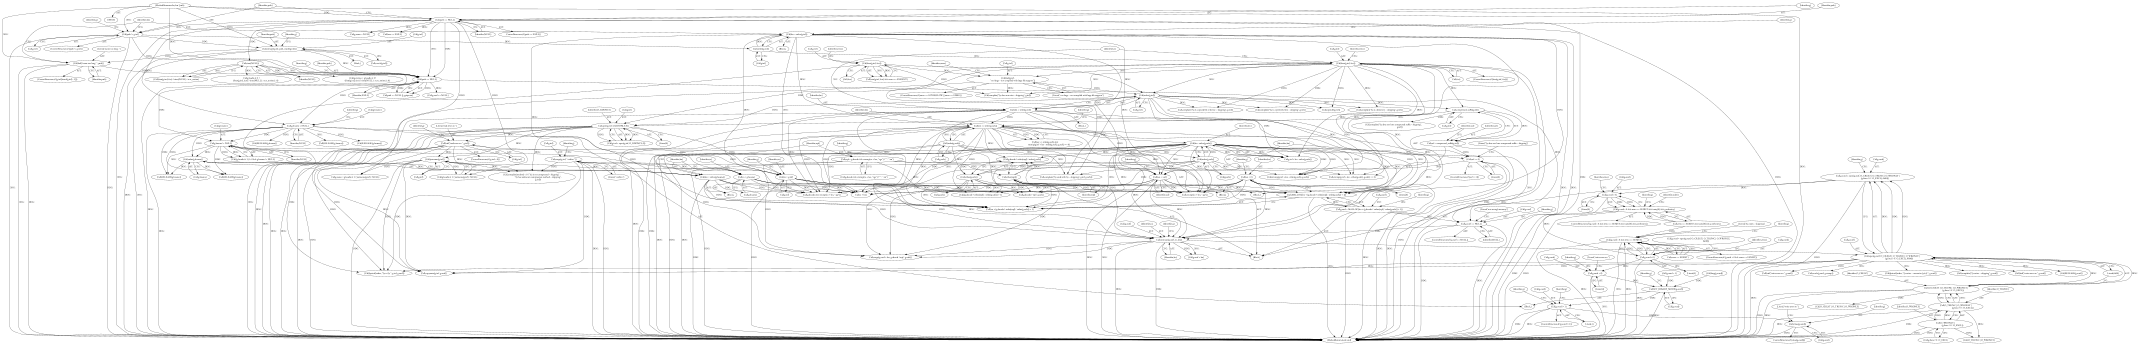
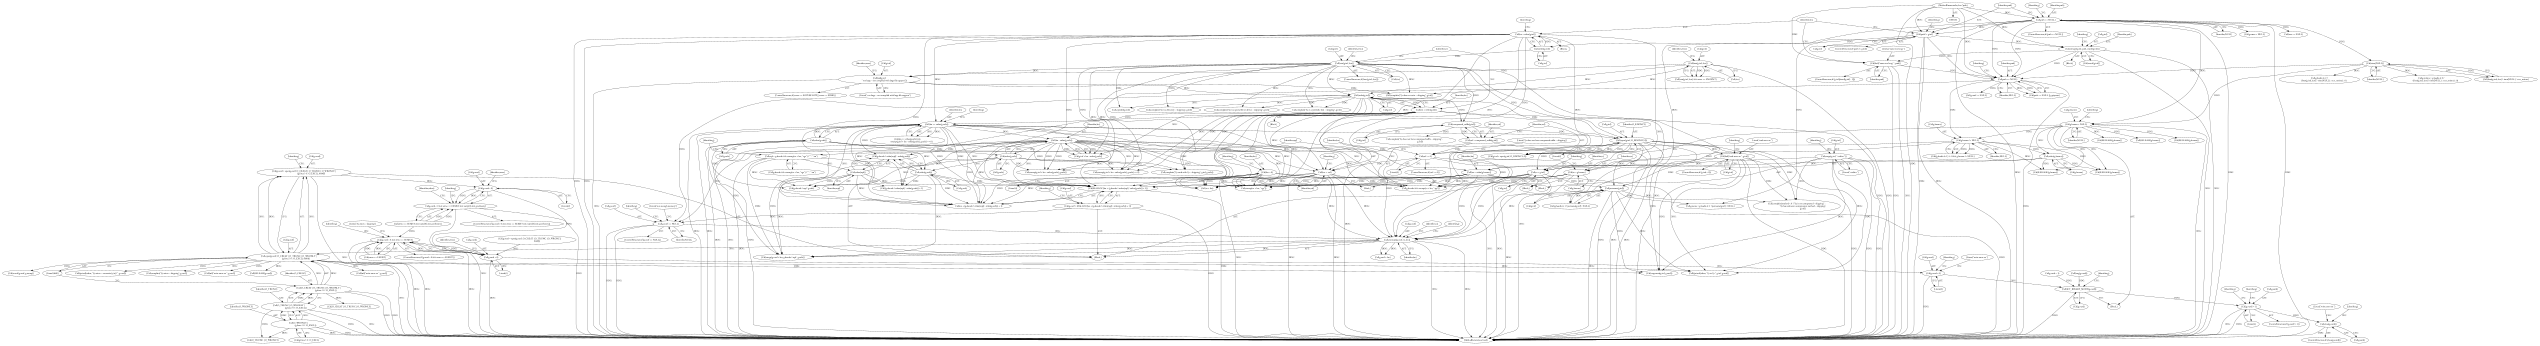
(427, 167) -> none
(620, 168) -> (1572, 183)
